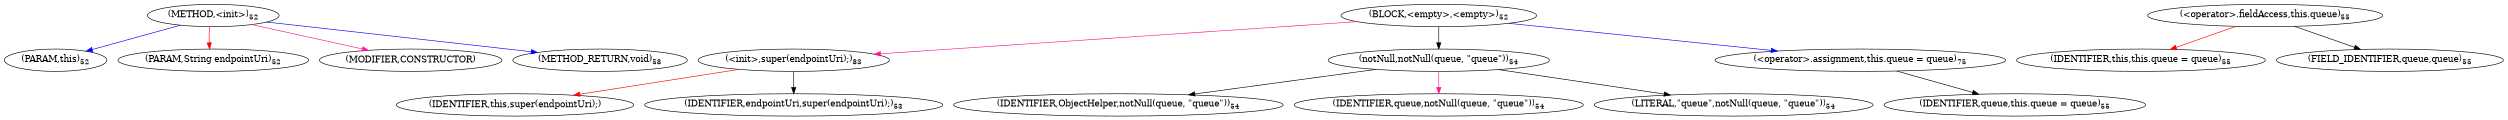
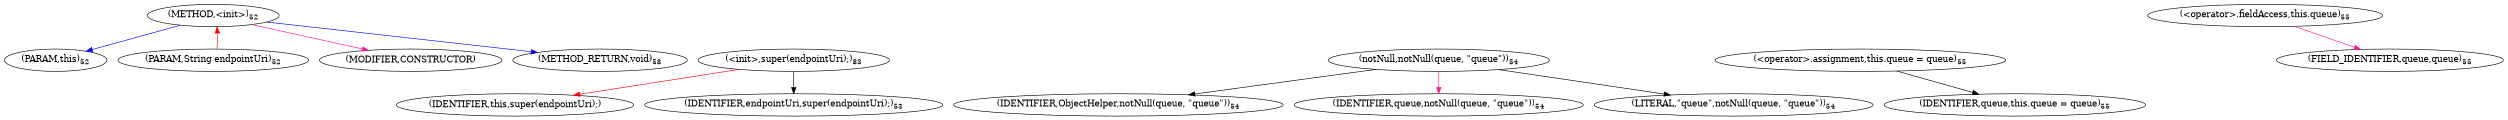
(1439, 16) -> none
(209, 35) -> (217, 41)
(2325, 37) -> (2325, 37)
(1962, 59) -> (1962, 59)
(2141, 60) -> none
